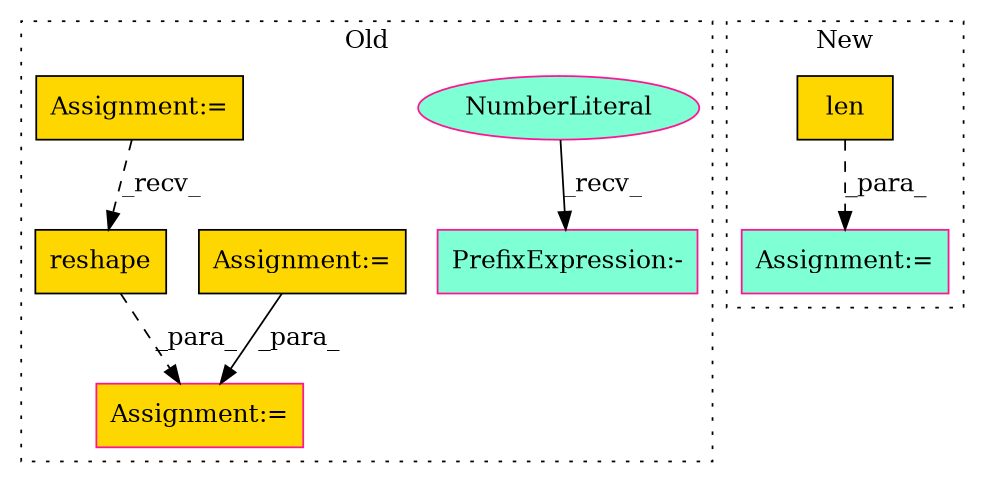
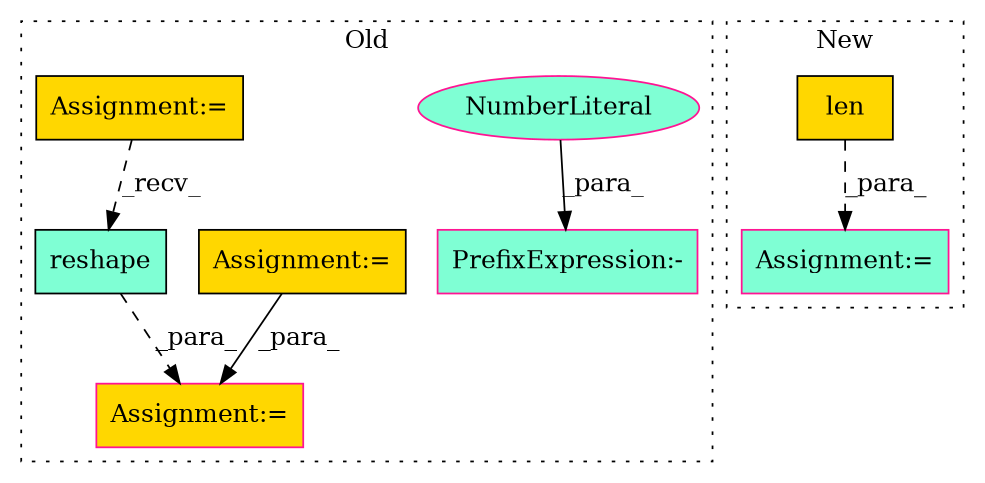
(603, 185) -> (603, 185)
(101, 262) -> (101, 262)
